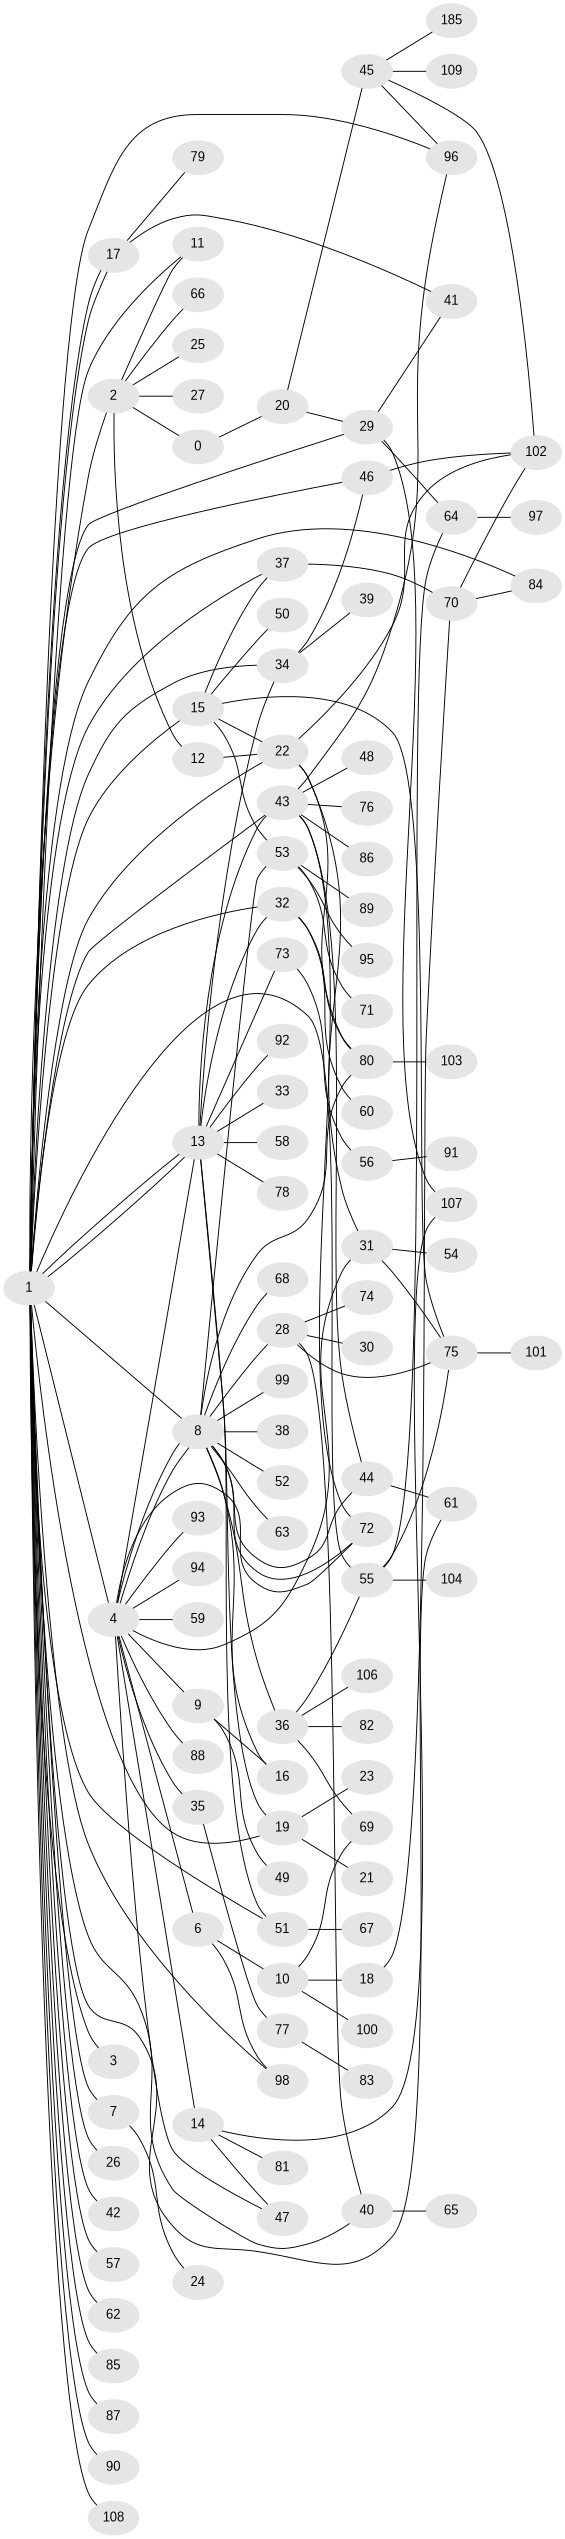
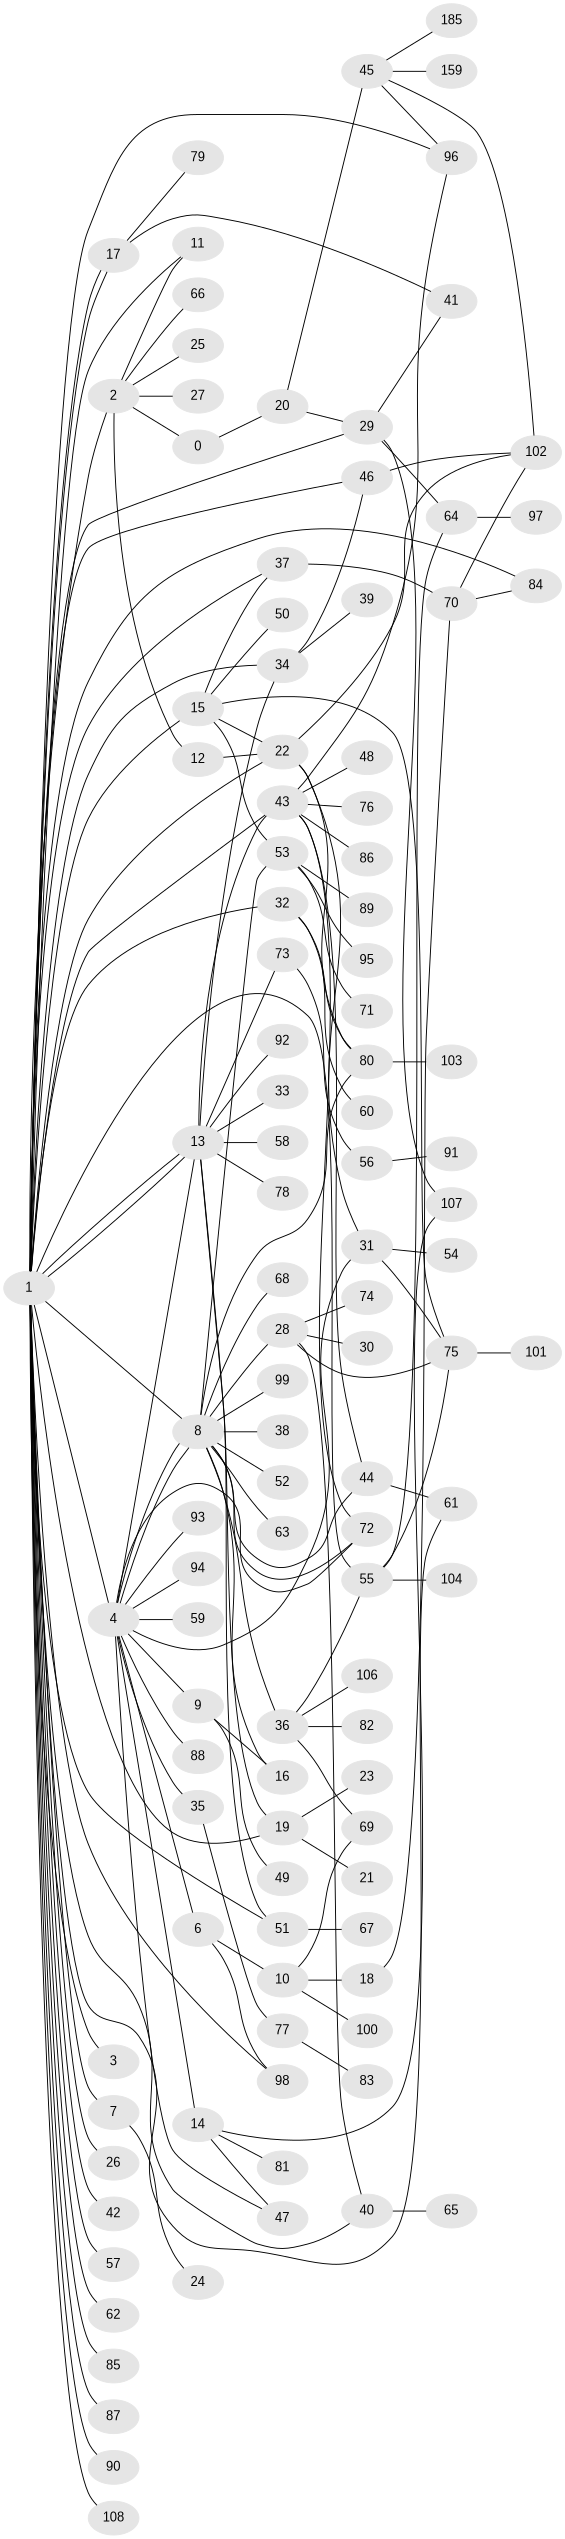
(452, 71) -> (452, 71)
(222, 1018) -> none
